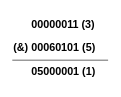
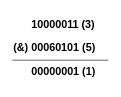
(55, 24) -> (55, 24)
(55, 72) -> (55, 72)
